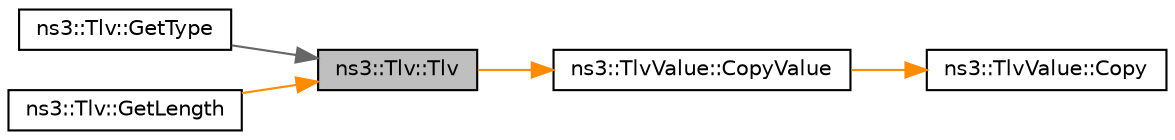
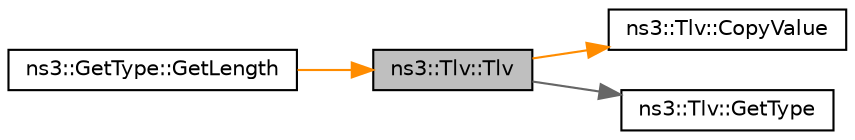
(264, 50) -> (566, 86)
(702, 70) -> (727, 30)
(1047, 70) -> none
(125, 110) -> (153, 70)
